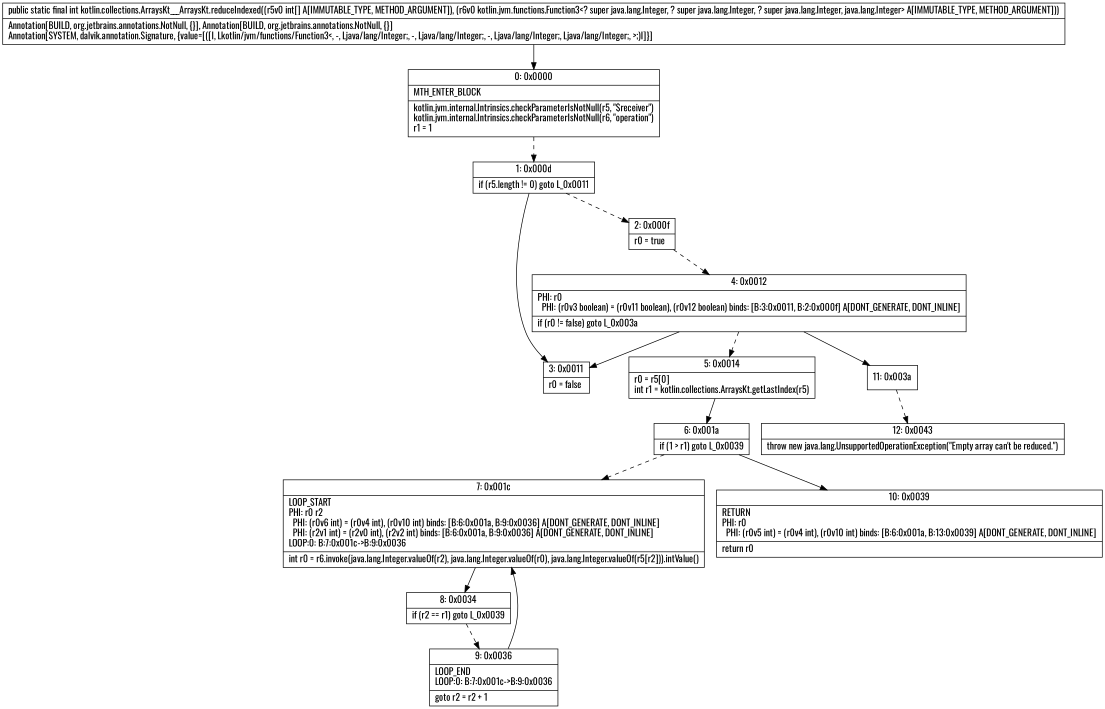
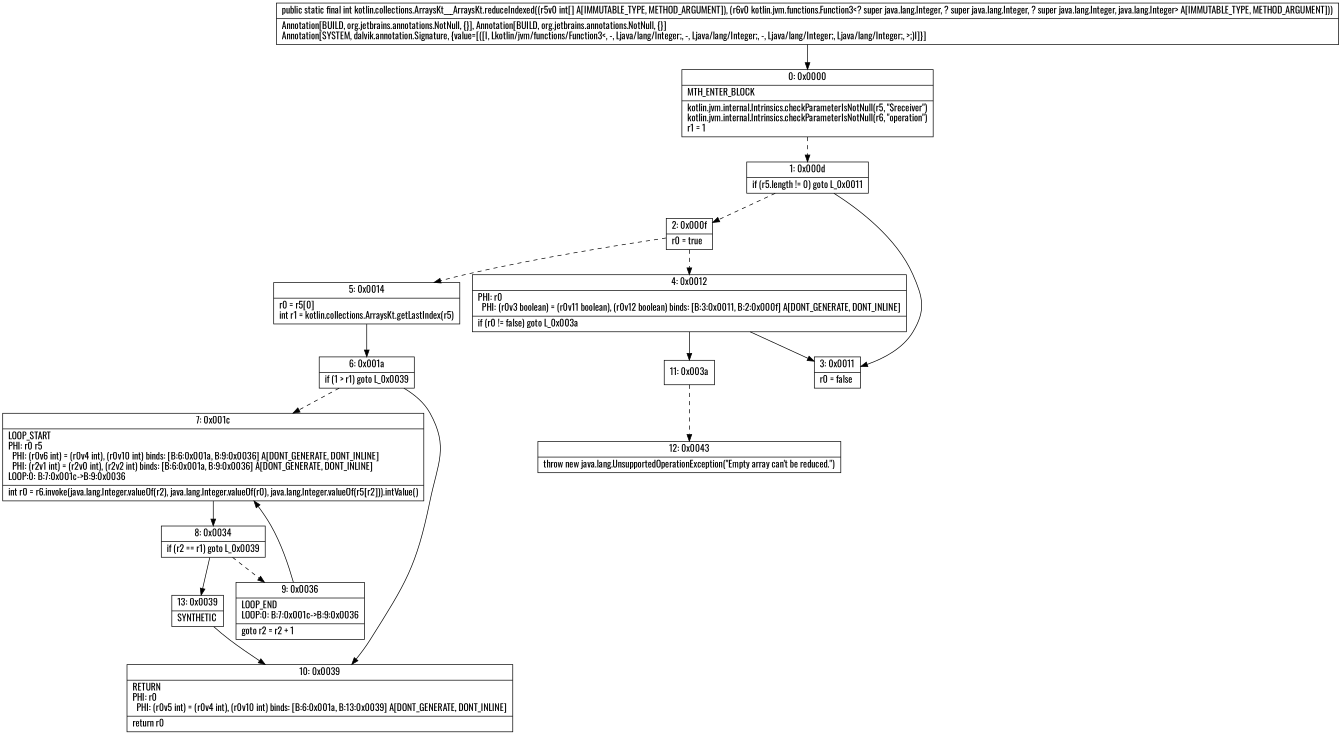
(735, 341) -> (553, 257)
(307, 513) -> (26, 447)
none -> (198, 611)
